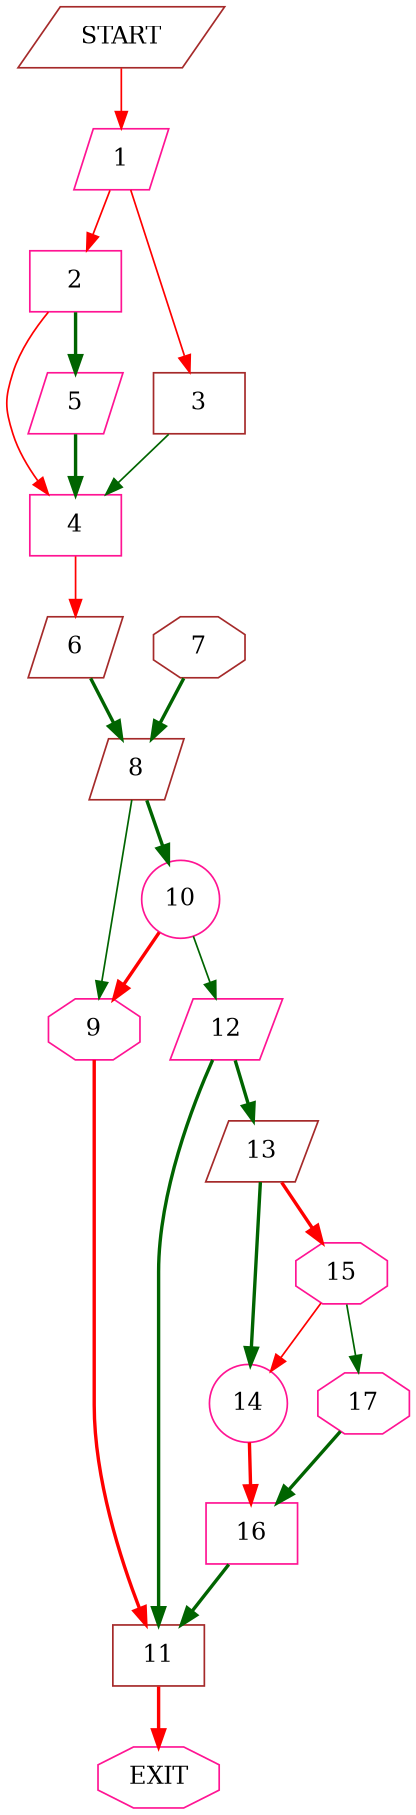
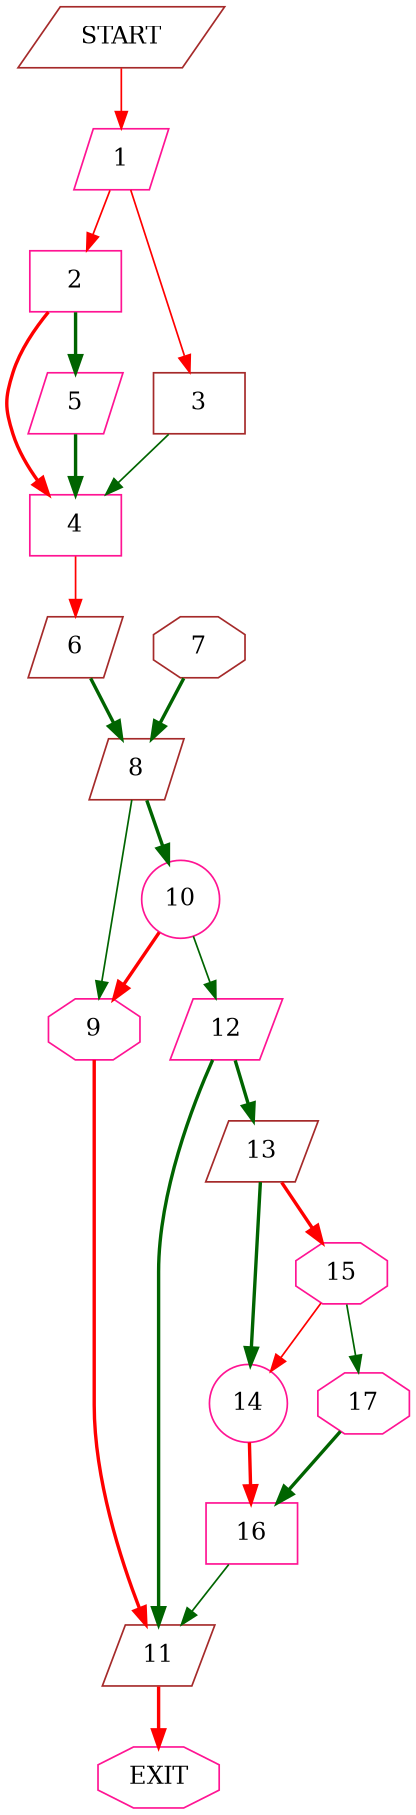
(7, 395) -> (7, 395)
(210, 1588) -> (210, 1588)
(159, 1655) -> (159, 1655)
